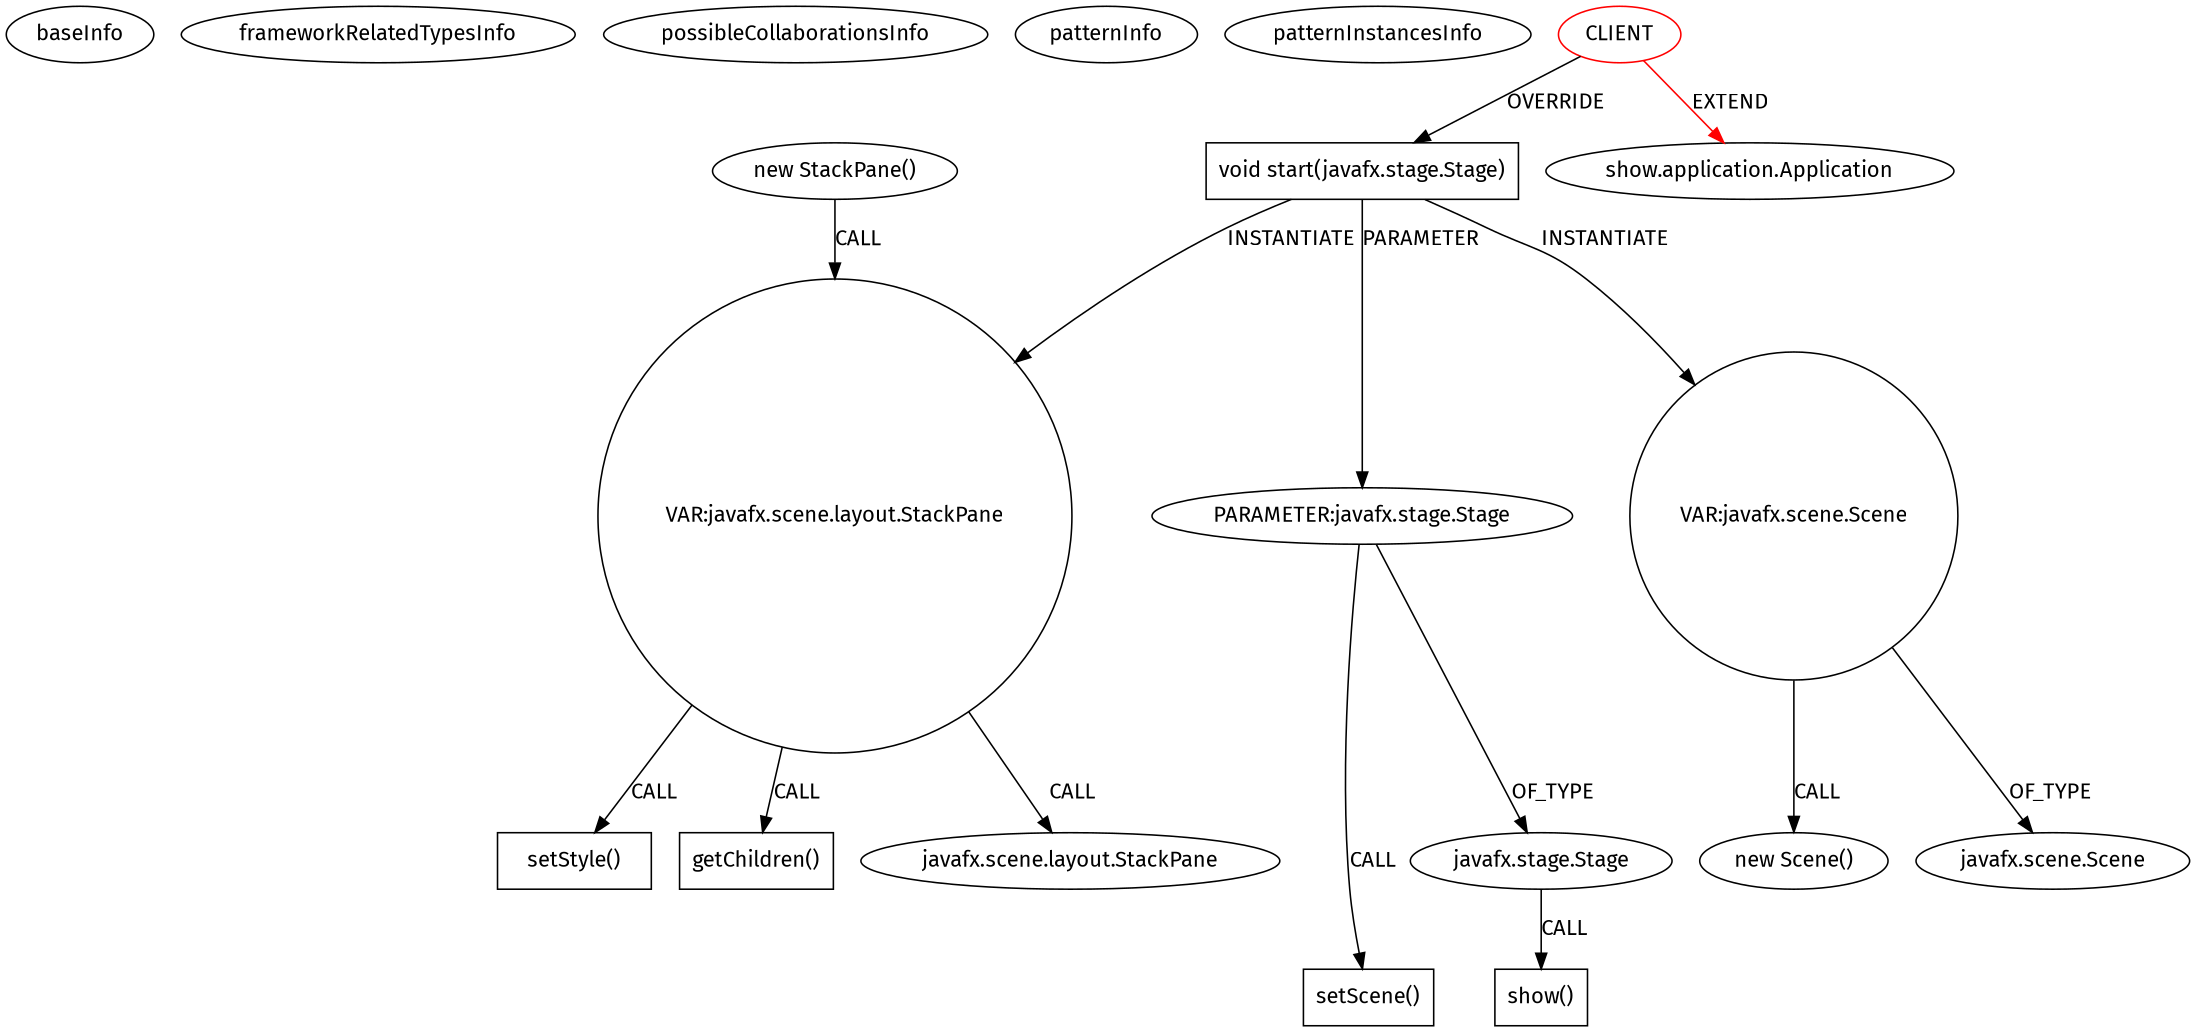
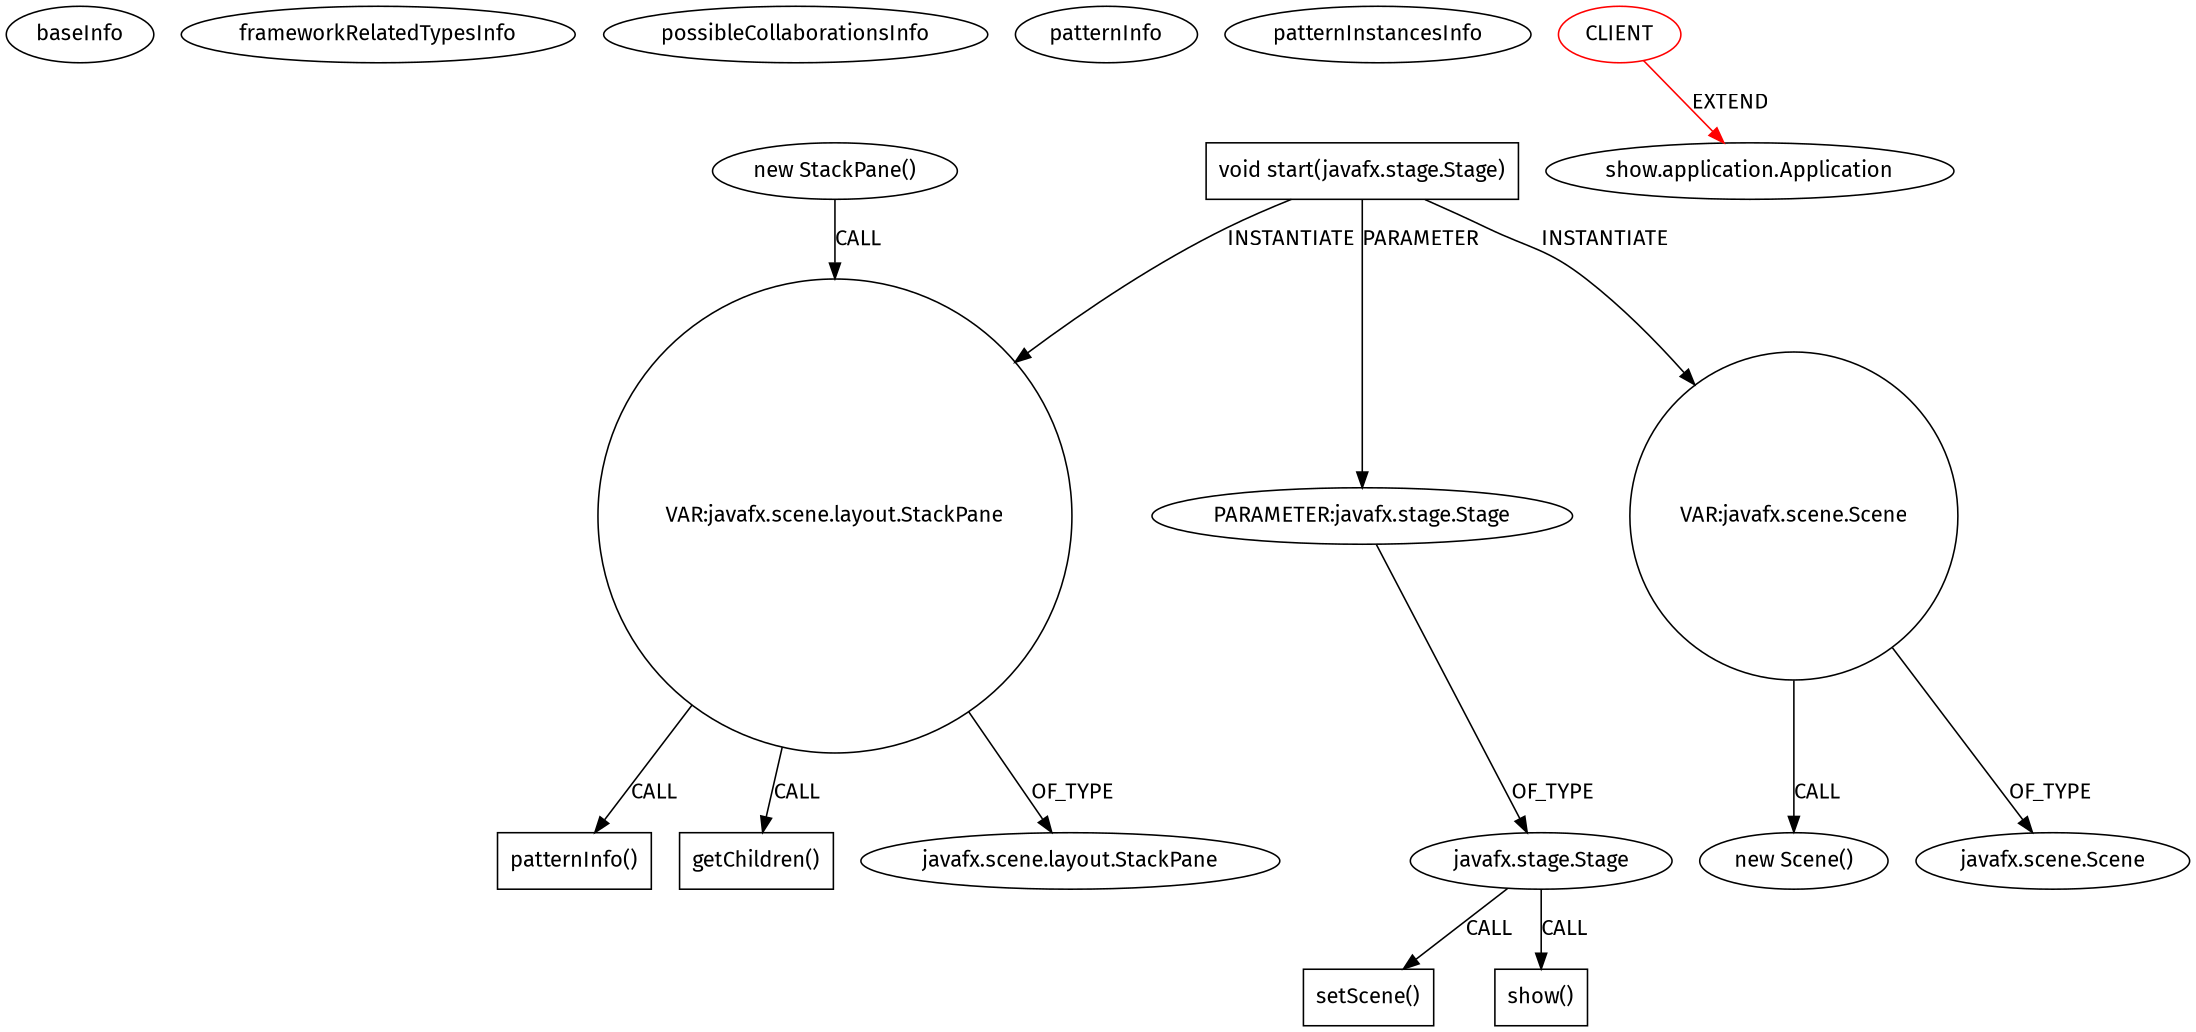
(1505, 96) -> none
(1346, 749) -> (1462, 924)
(1073, 793) -> (1073, 793)
(574, 861) -> (574, 861)
